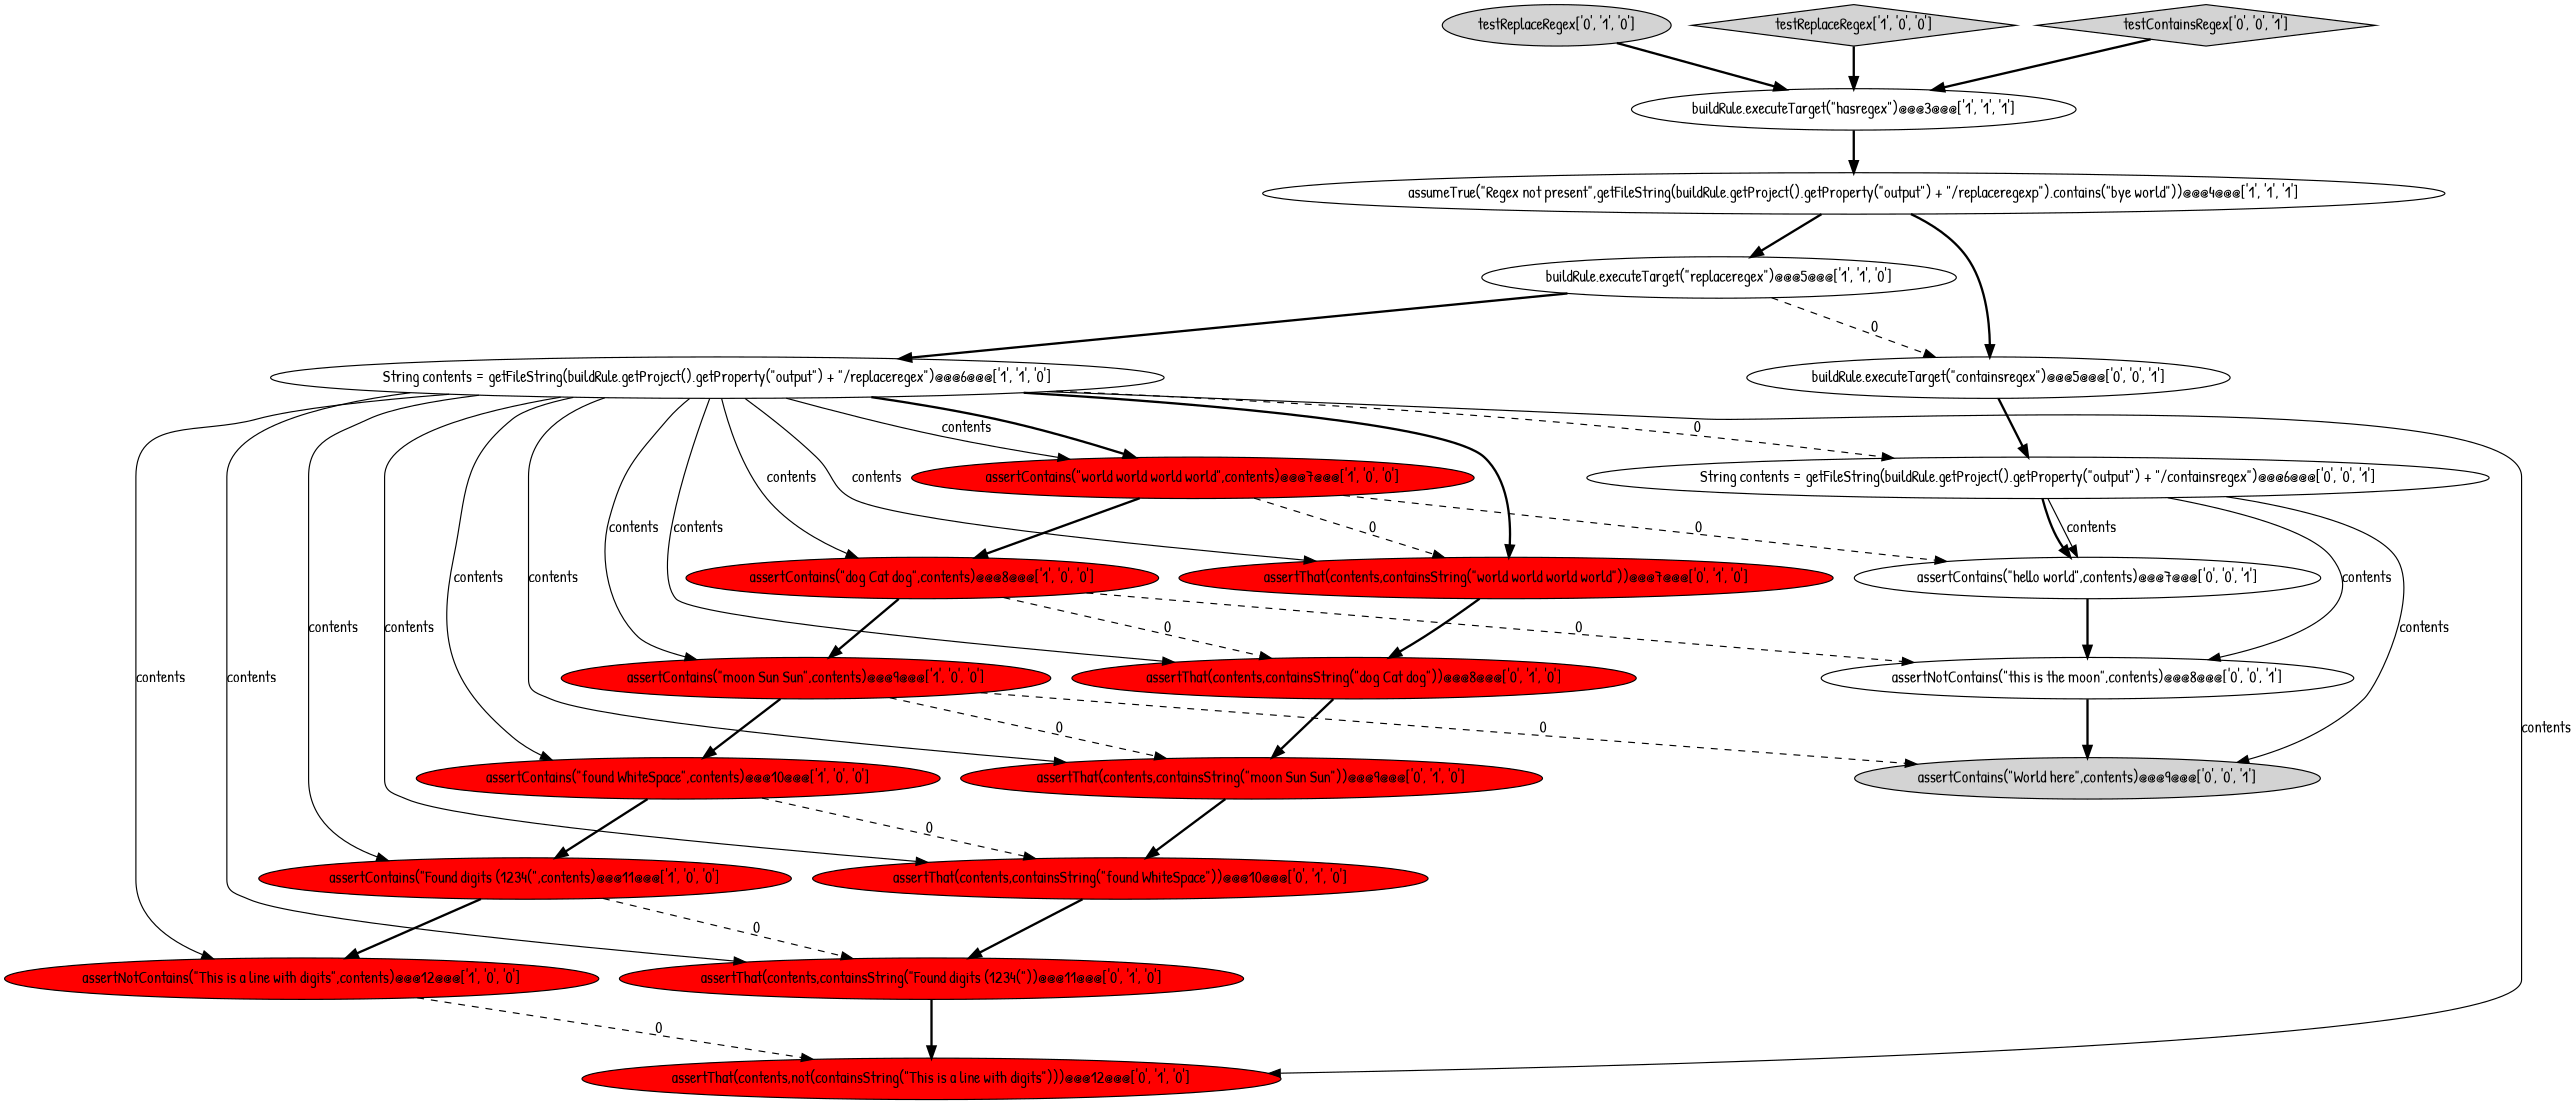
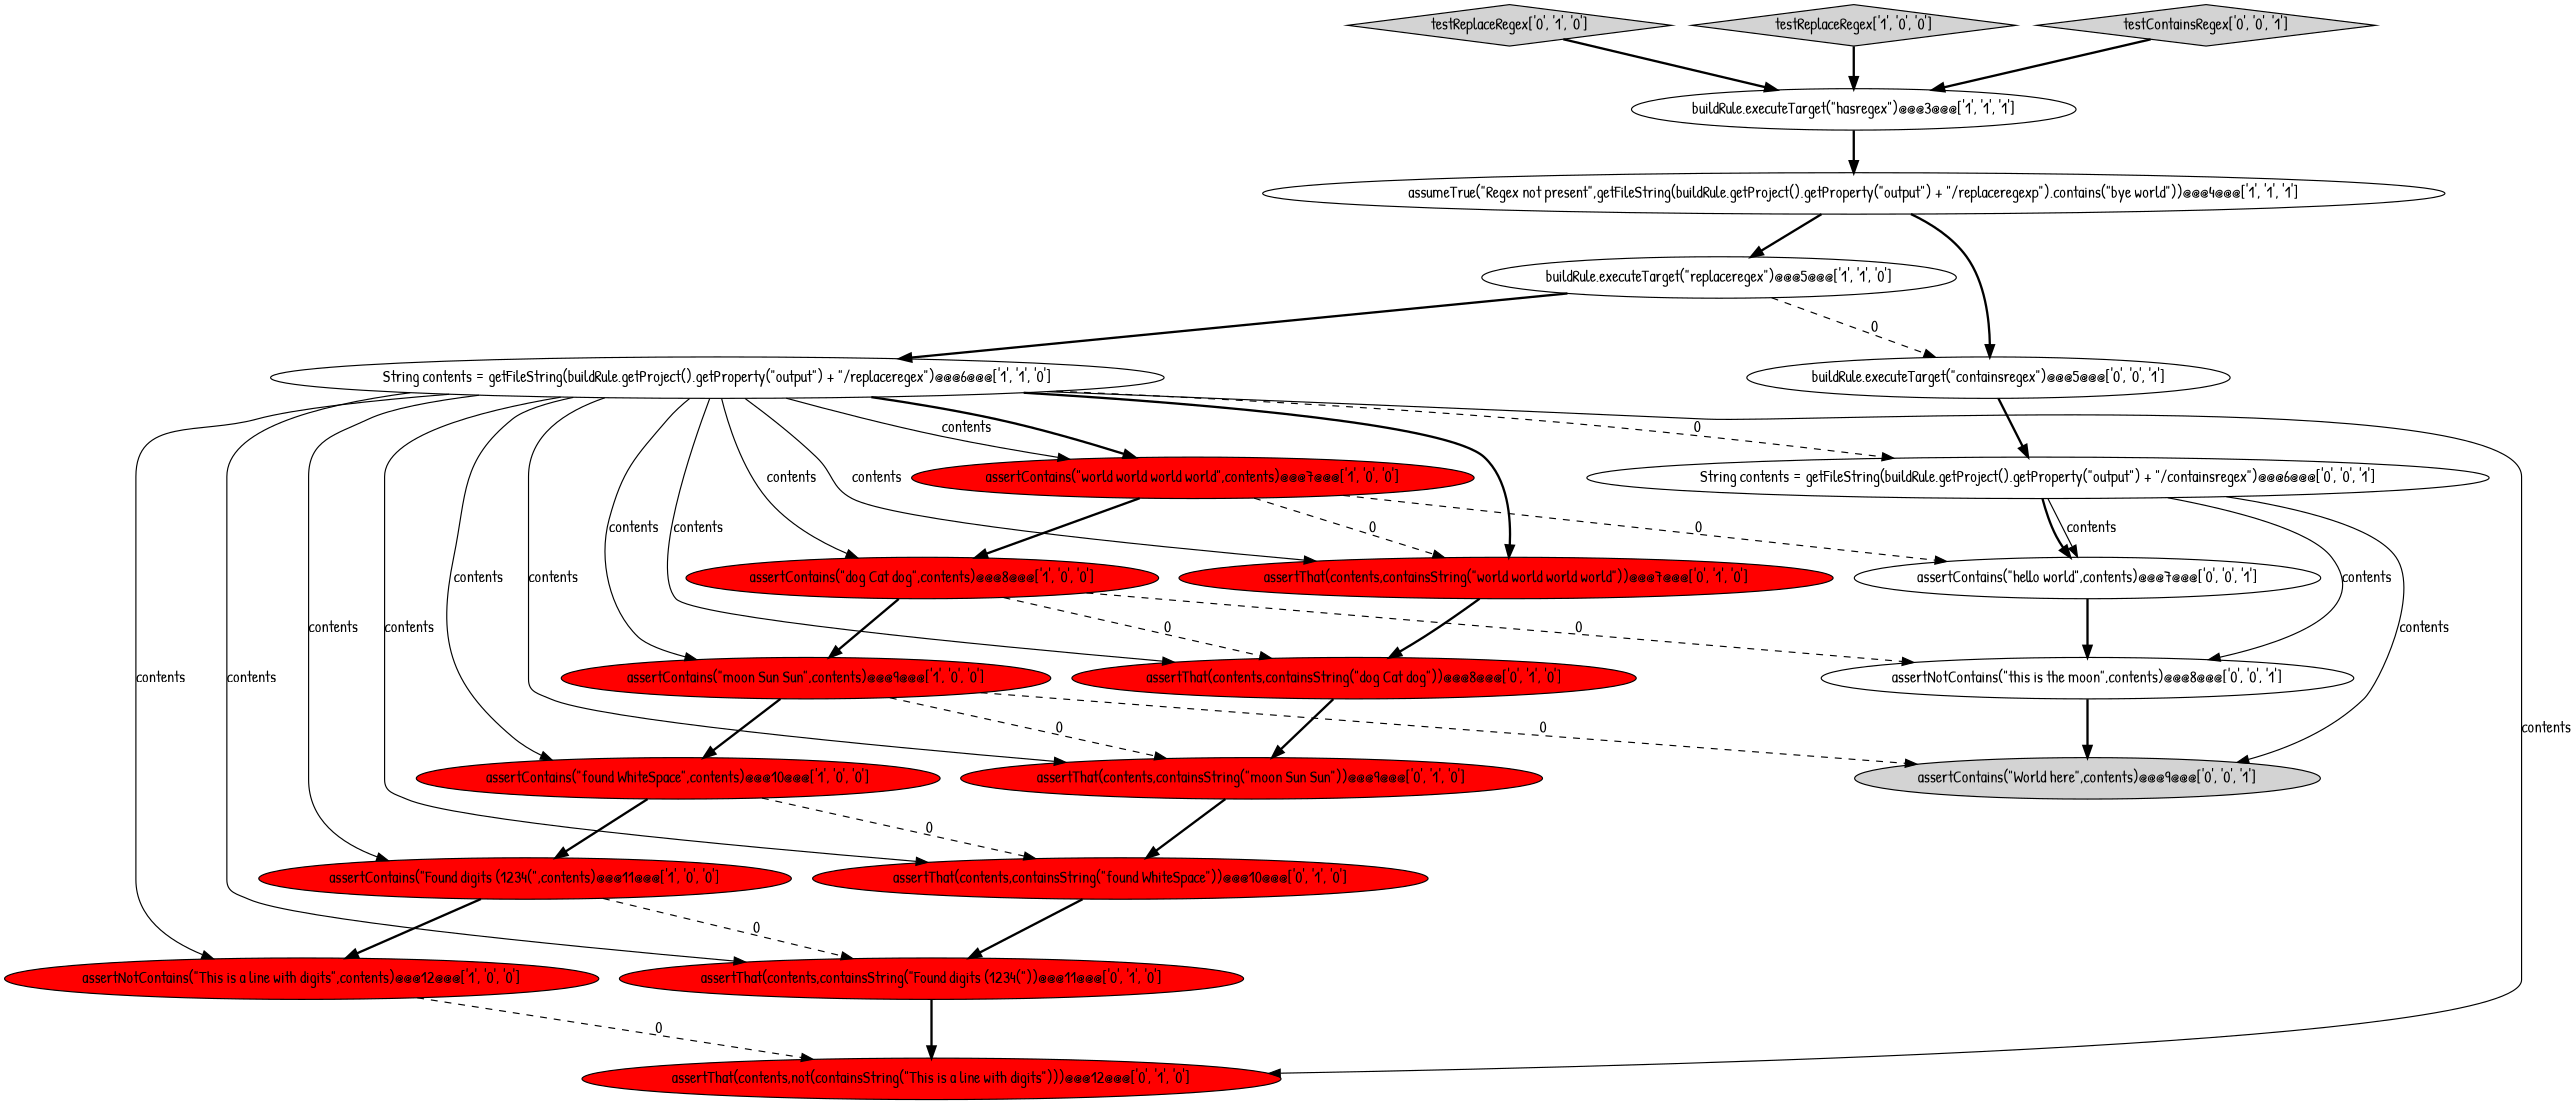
(1557, 25) -> (1509, 25)
